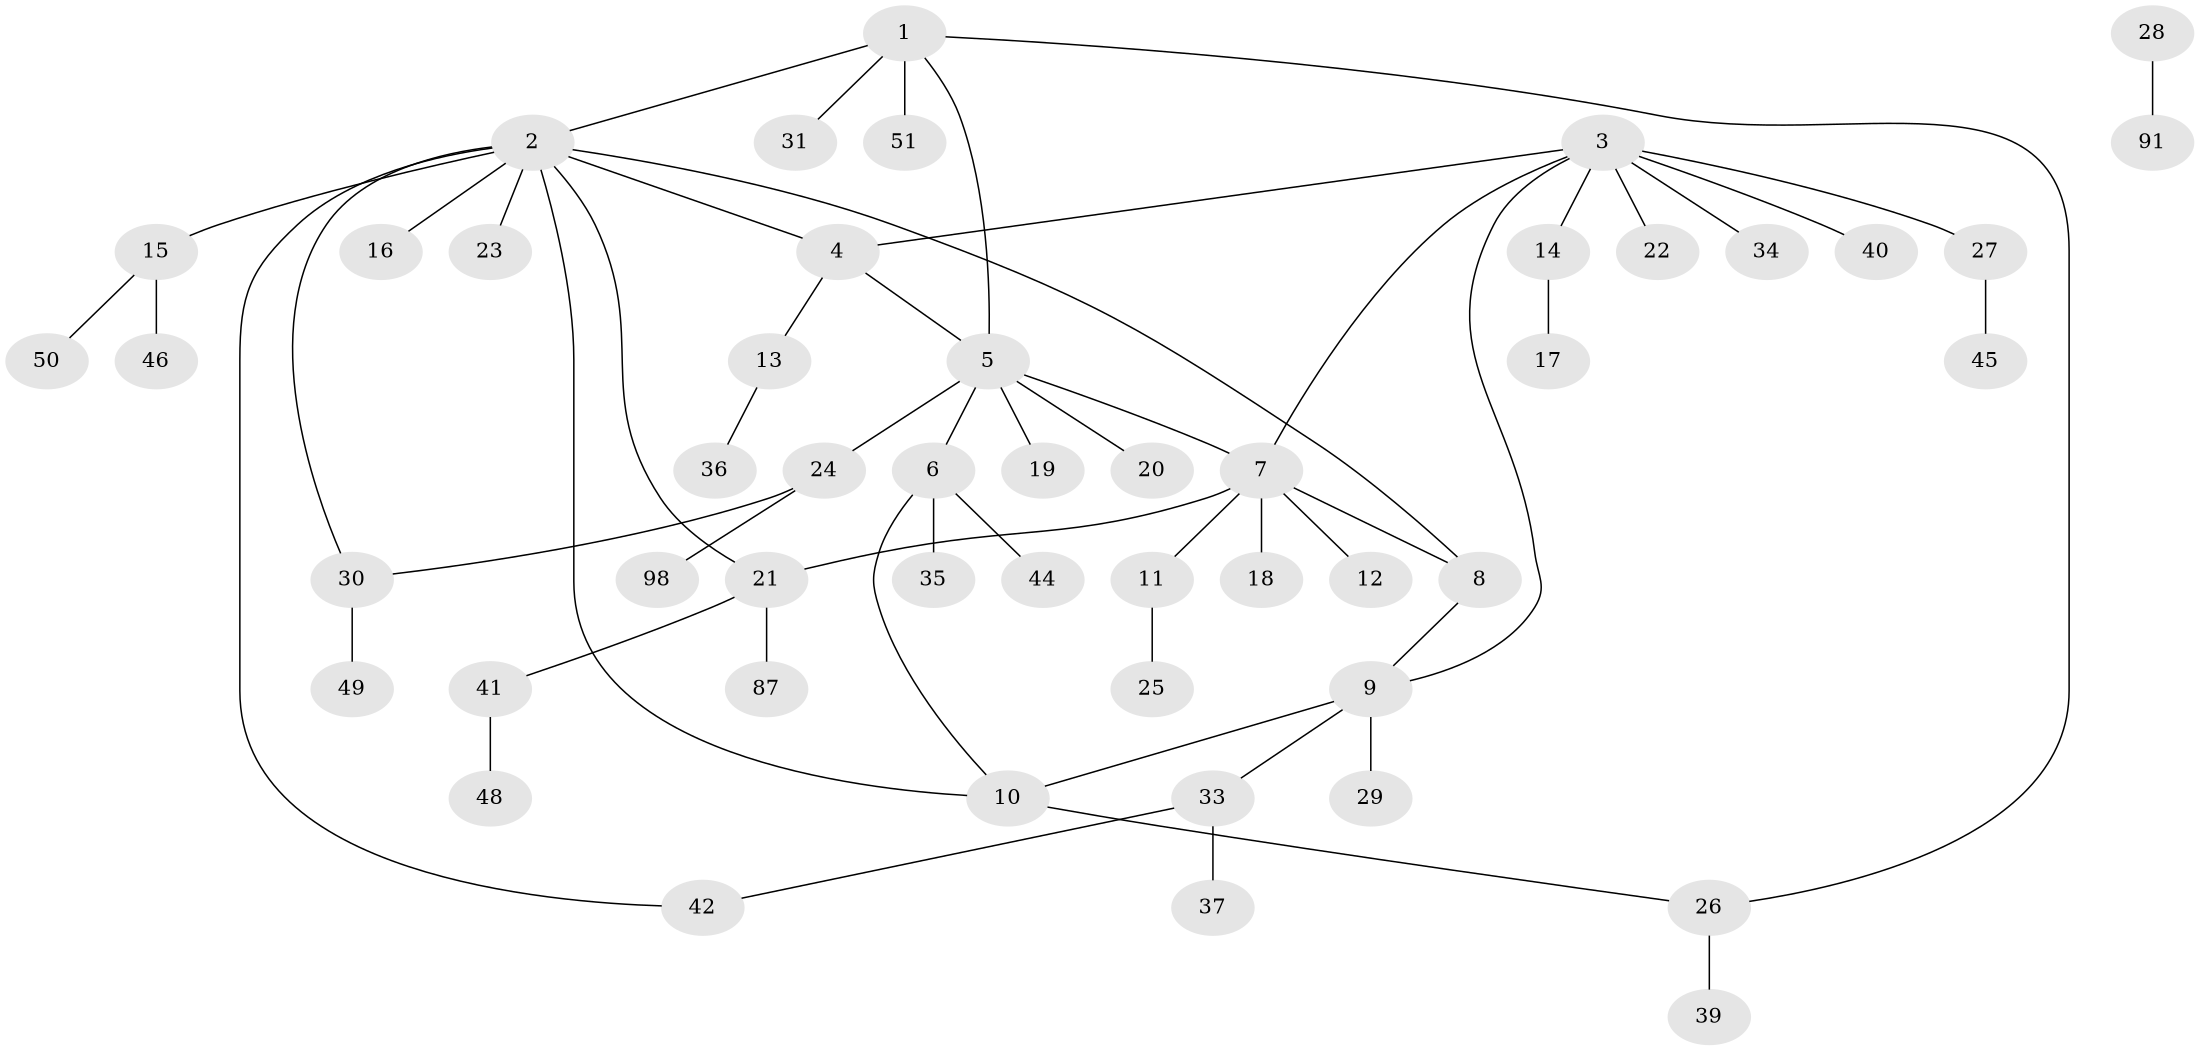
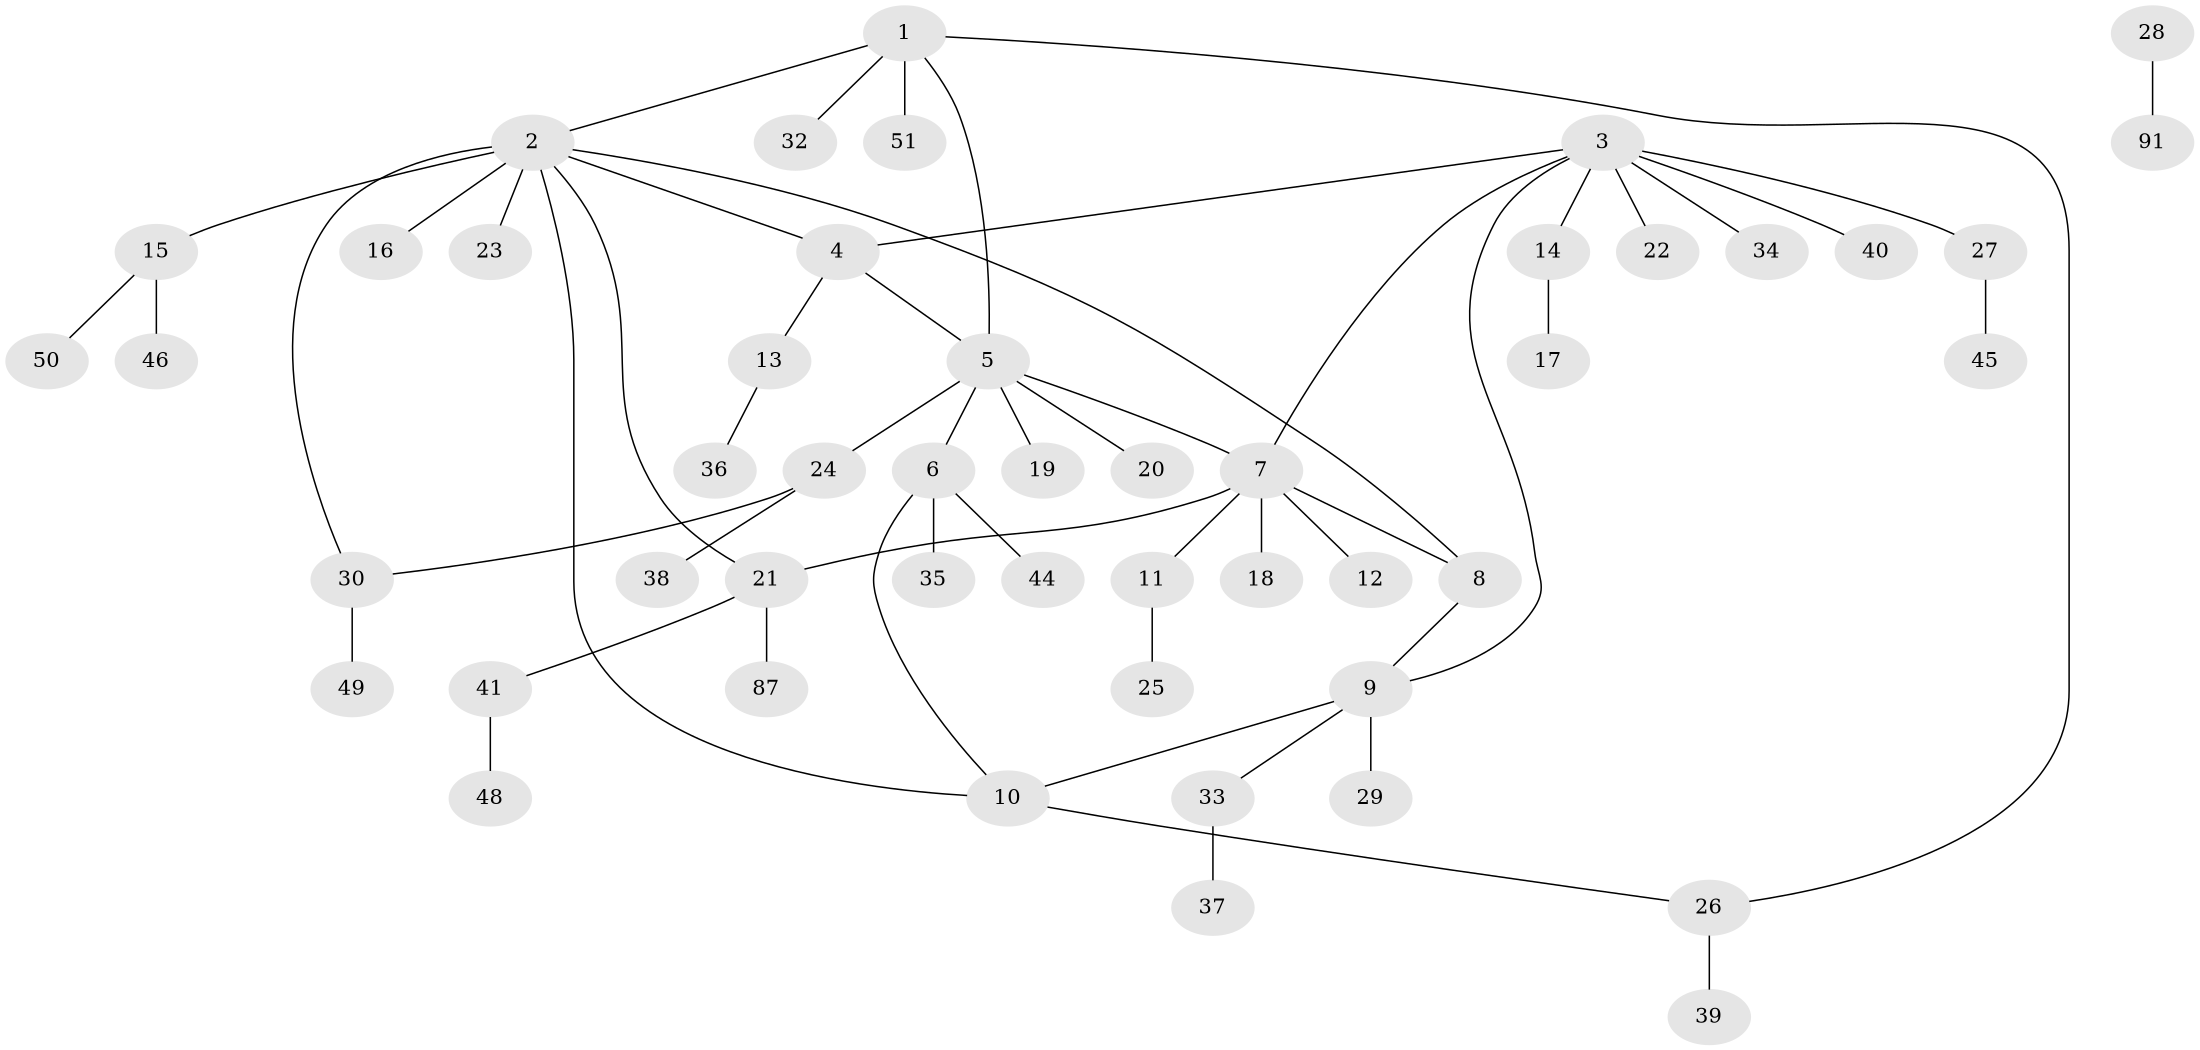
(795, 143) -> (795, 143)
(657, 580) -> (657, 580)
(703, 908) -> none
